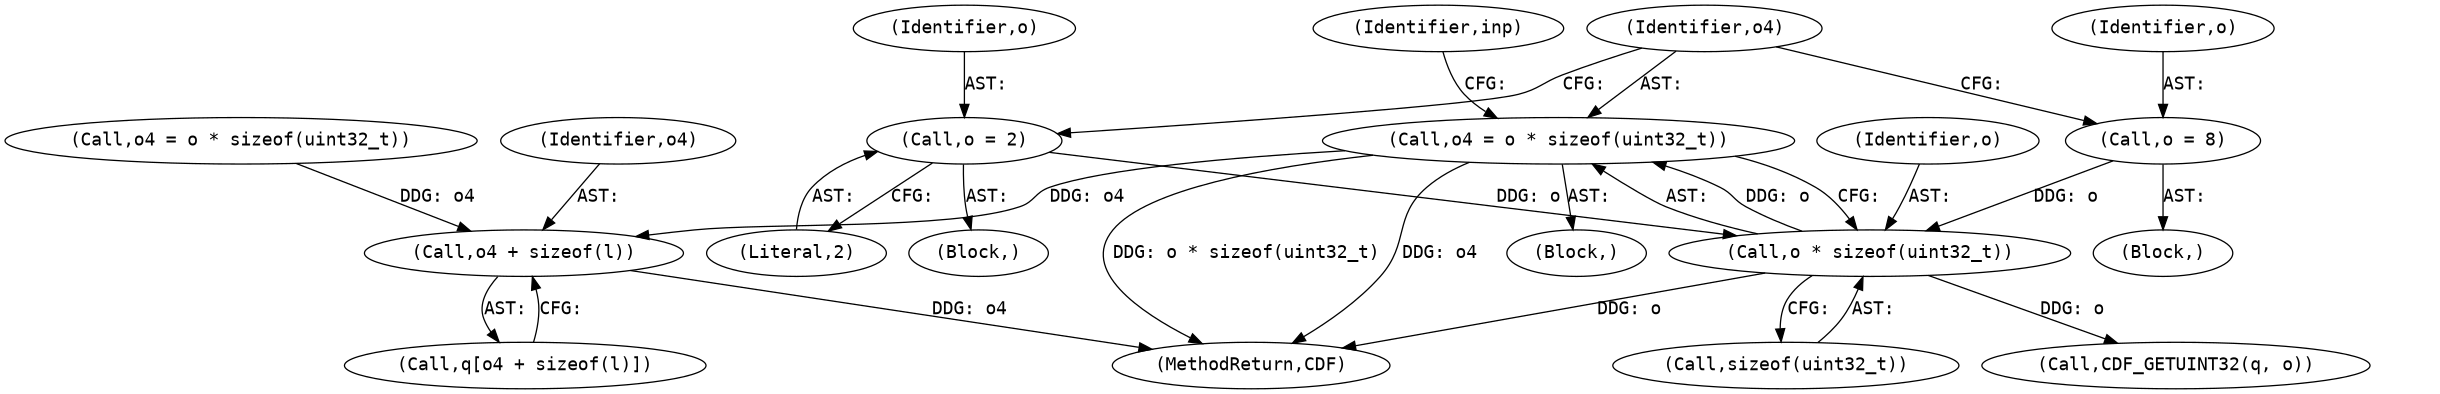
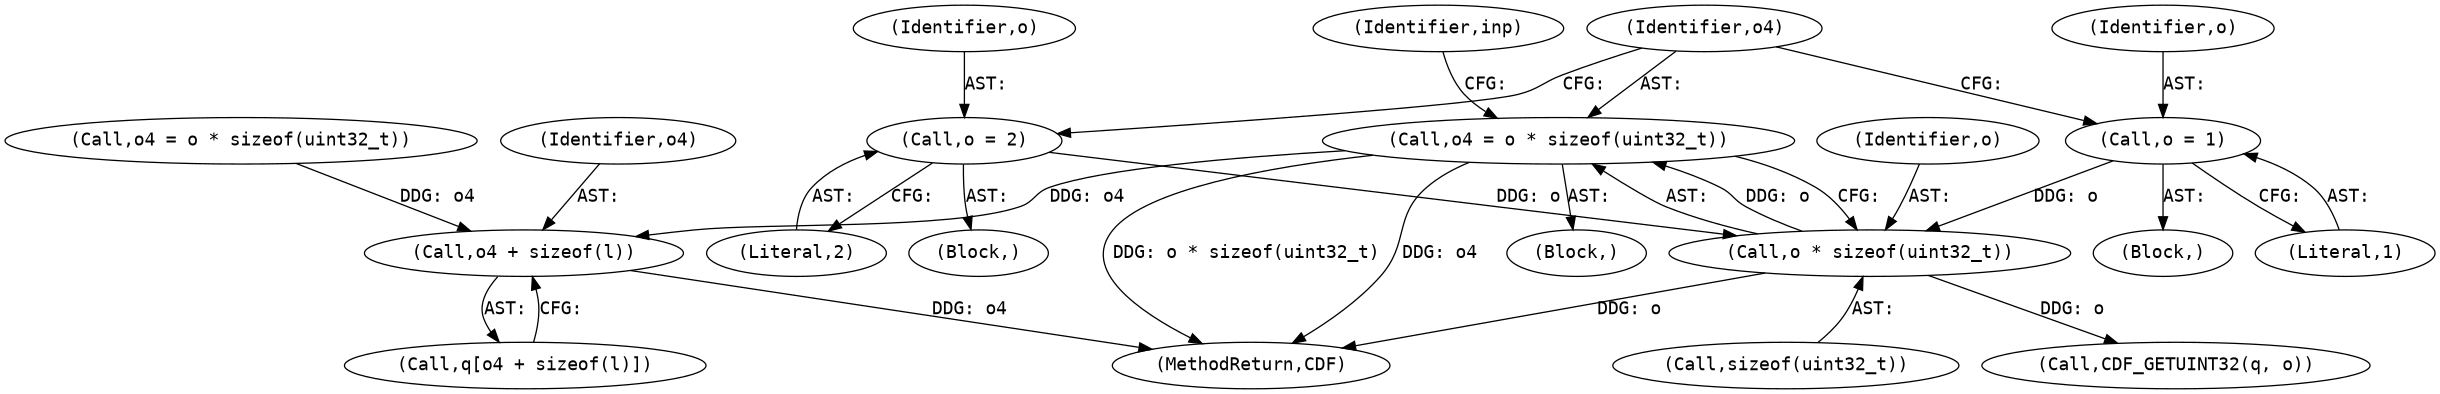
(2163, 141) -> (2163, 141)
none -> (2345, 253)
(1788, 298) -> none
